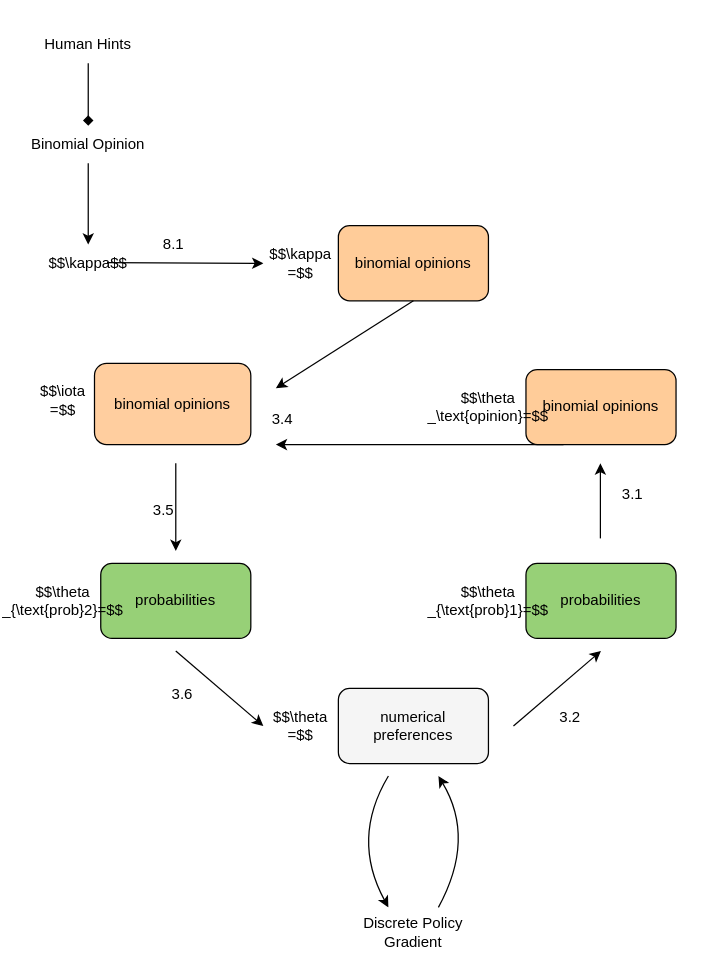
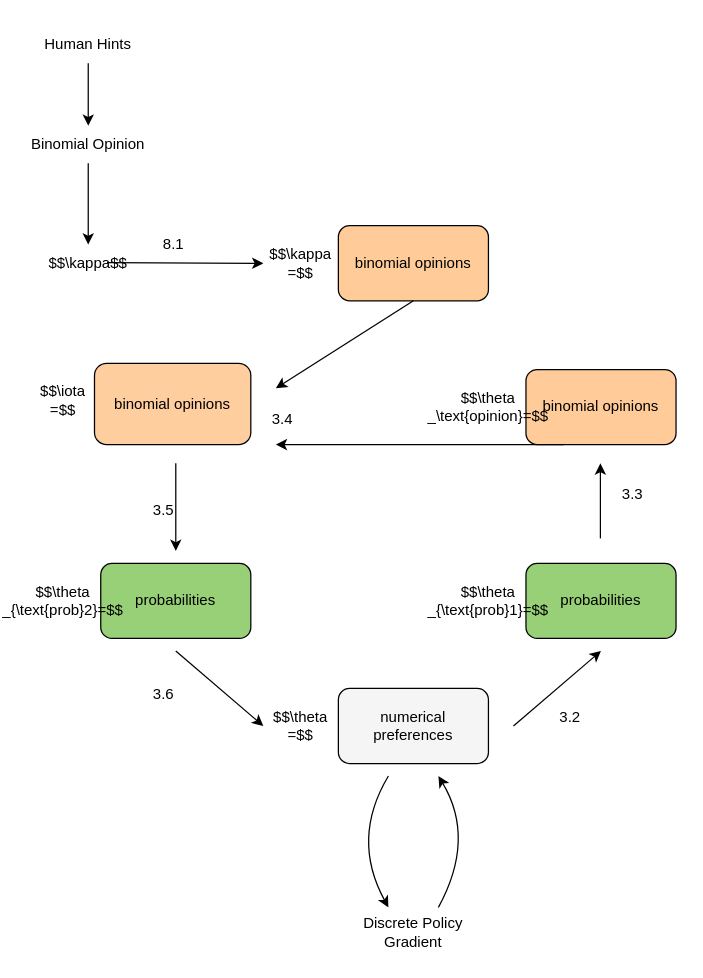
(88, 115) -> (88, 116)
(633, 494) -> (633, 494)
(182, 694) -> (163, 694)
